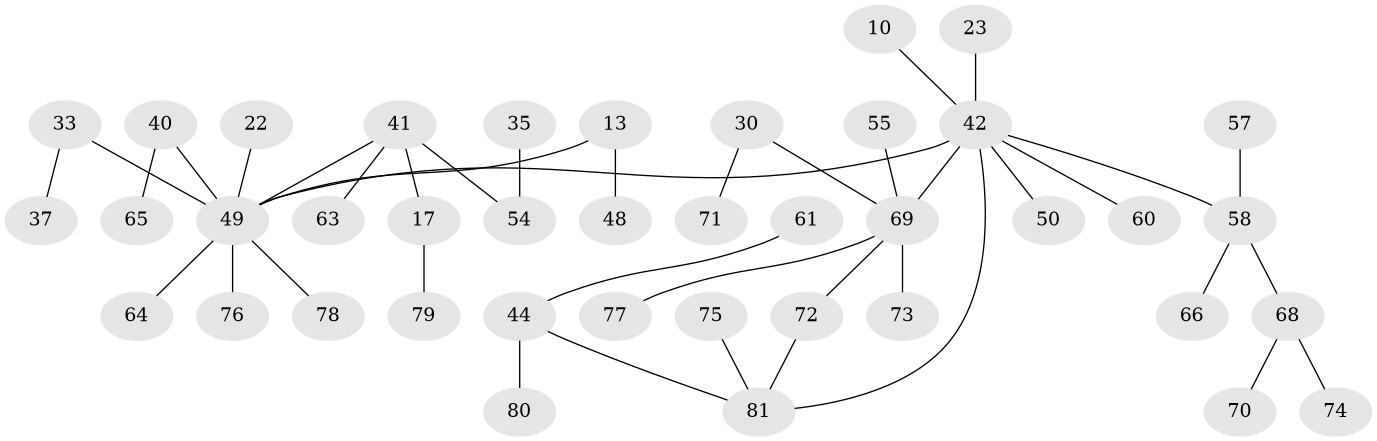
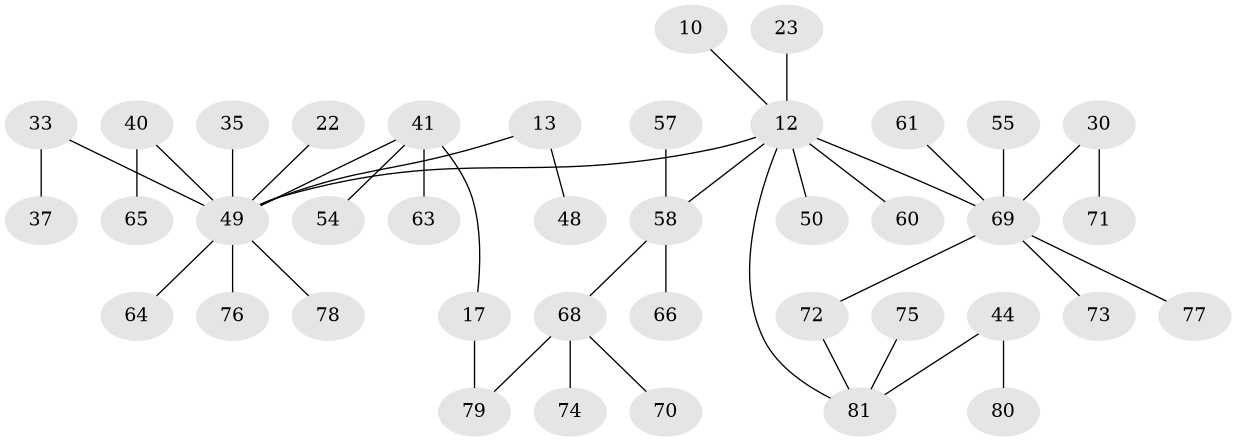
(976, 125) -> (787, 125)
(520, 178) -> (233, 173)
(663, 268) -> (956, 173)
none -> (523, 364)
